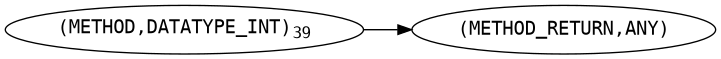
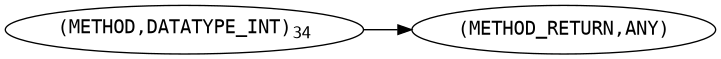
(302, 28) -> (302, 28)
